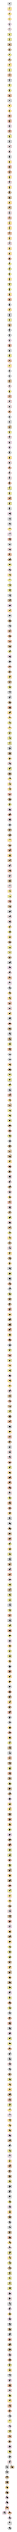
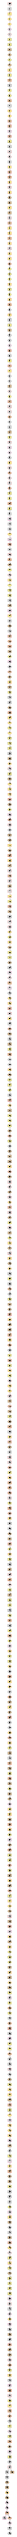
none -> (10, 4)
